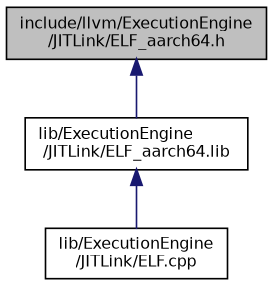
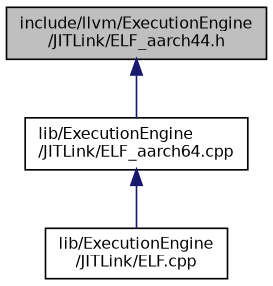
(136, 33) -> (136, 33)
(136, 144) -> (136, 144)
